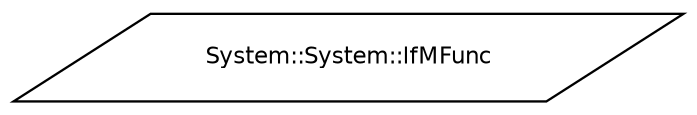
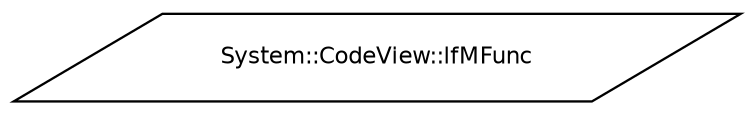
(348, 58) -> (377, 58)
